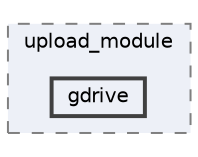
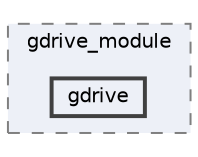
(99, 43) -> (99, 43)
